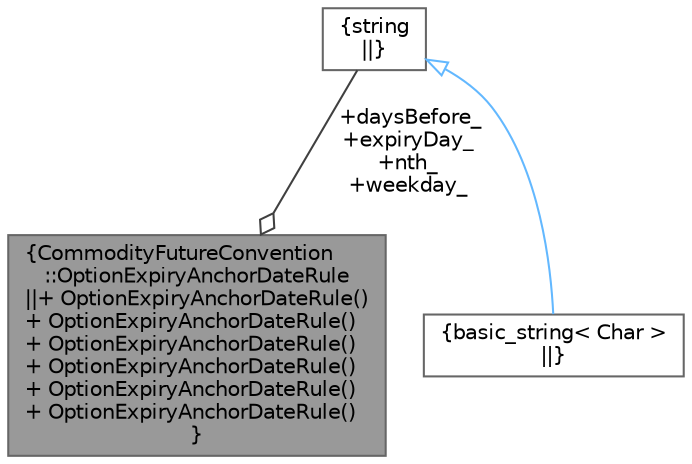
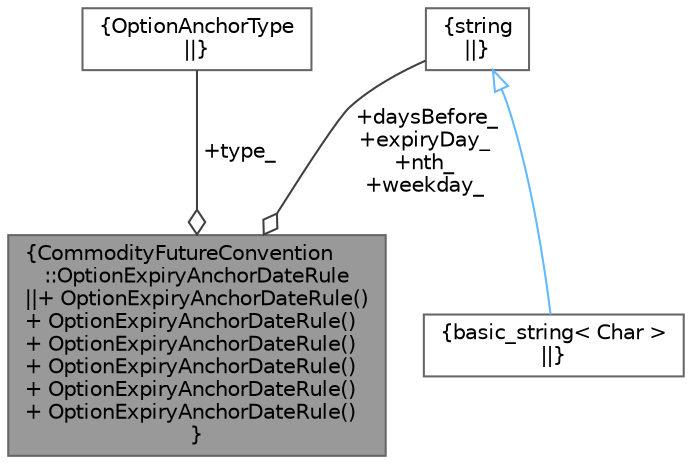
none -> (197, 39)
